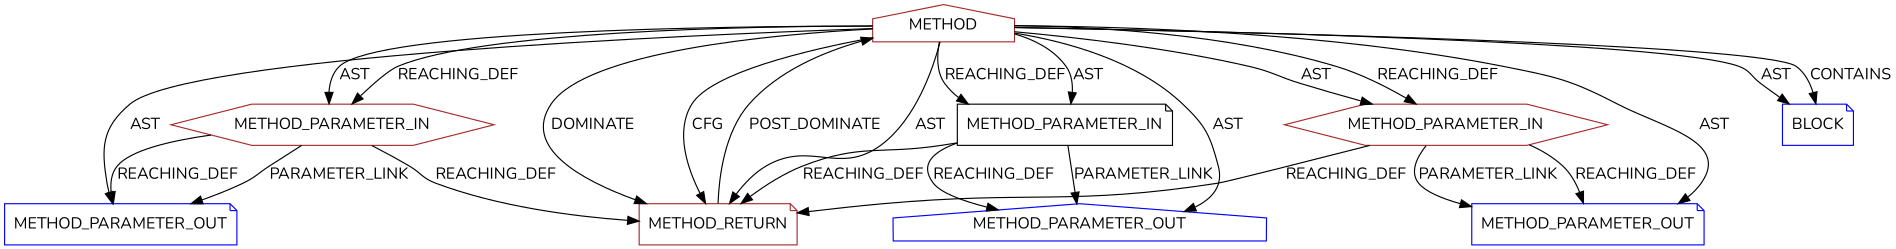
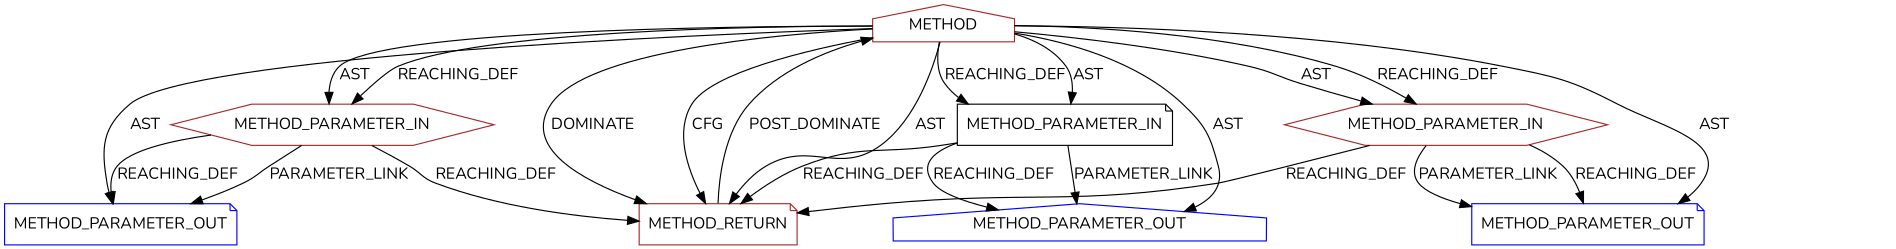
(1818, 125) -> none
